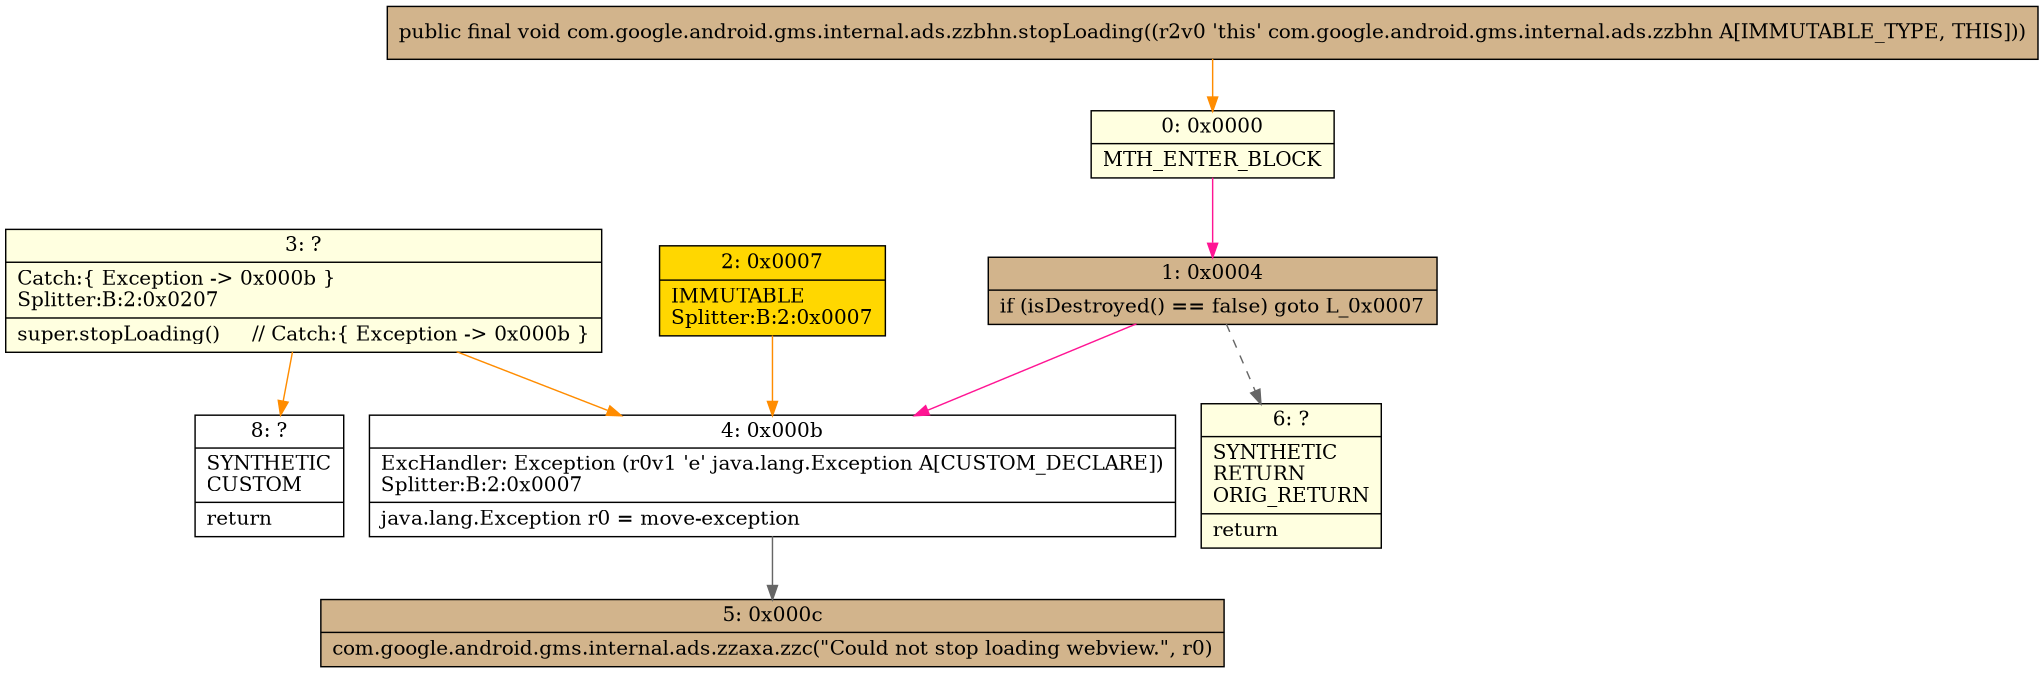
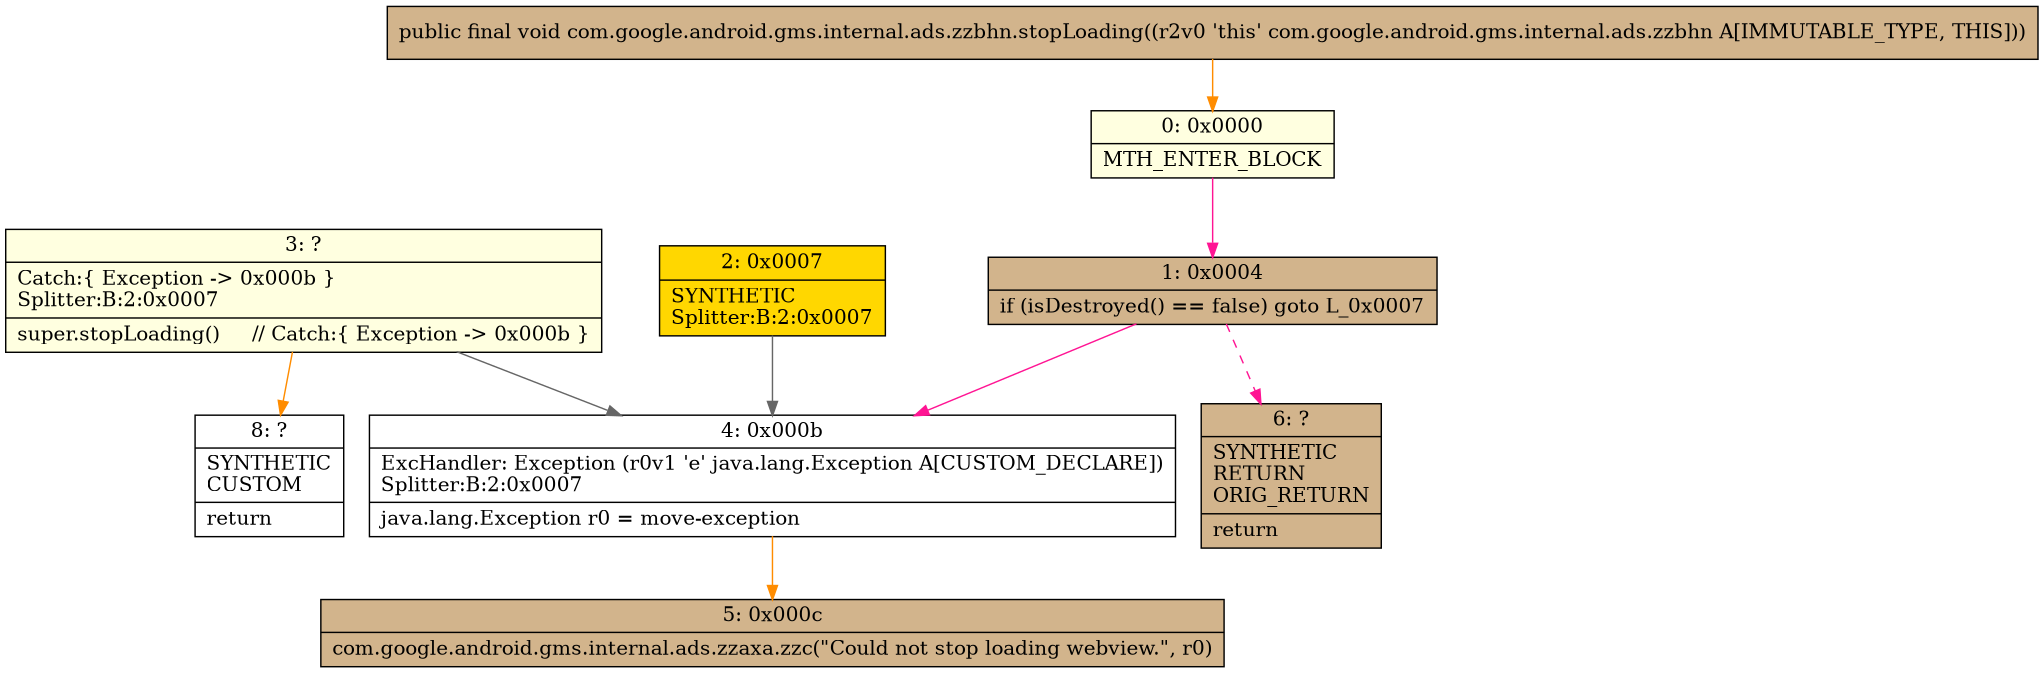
(738, 297) -> (734, 297)
(119, 300) -> (119, 300)
(1241, 358) -> (1241, 358)
(772, 368) -> (772, 368)
(532, 381) -> (532, 381)
(1291, 476) -> (1291, 476)
(772, 561) -> (772, 561)
